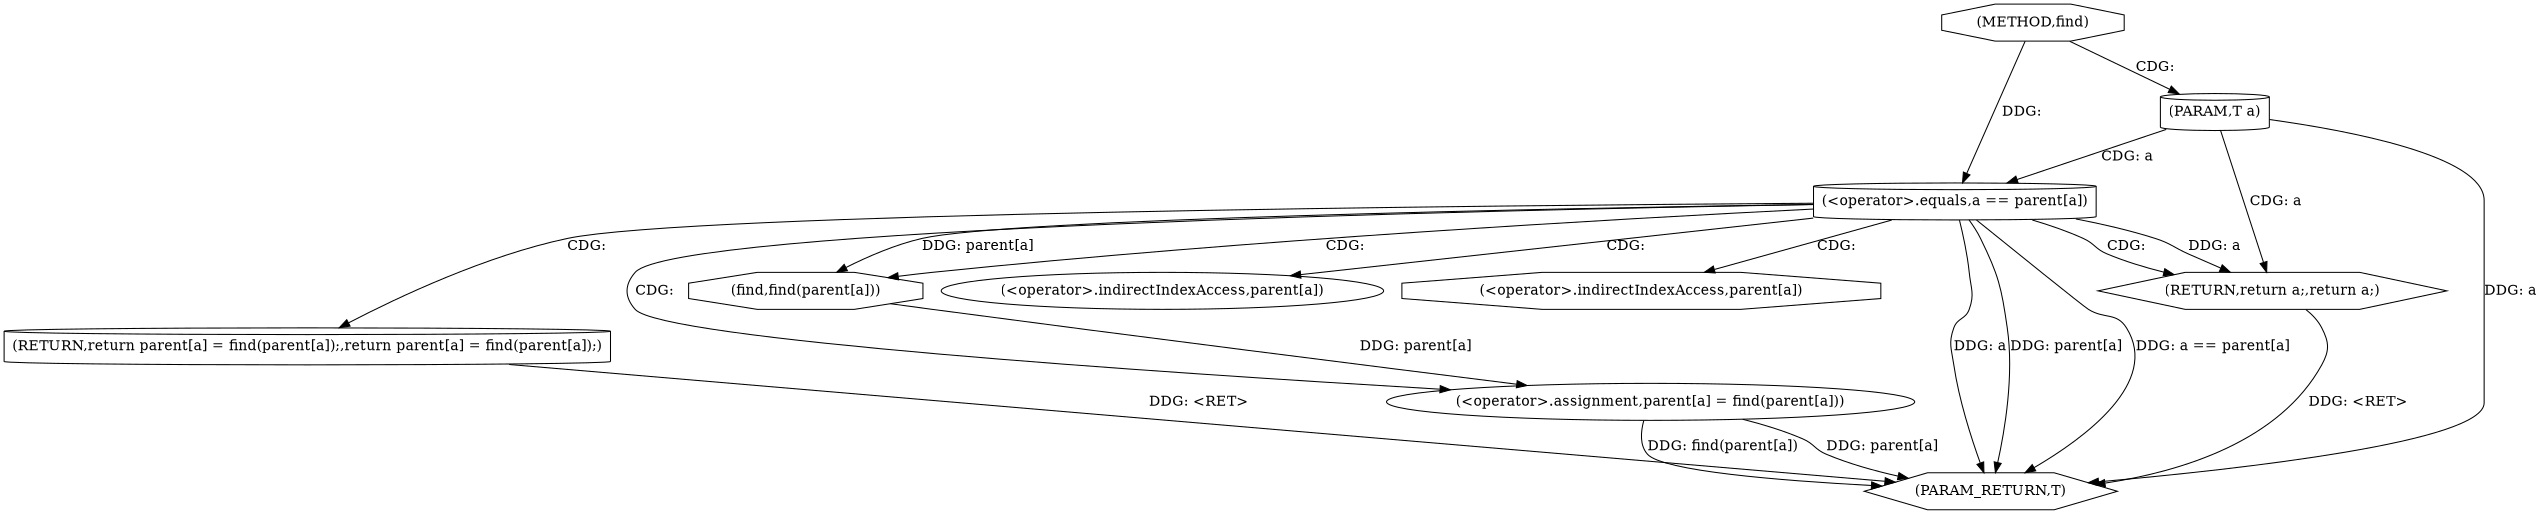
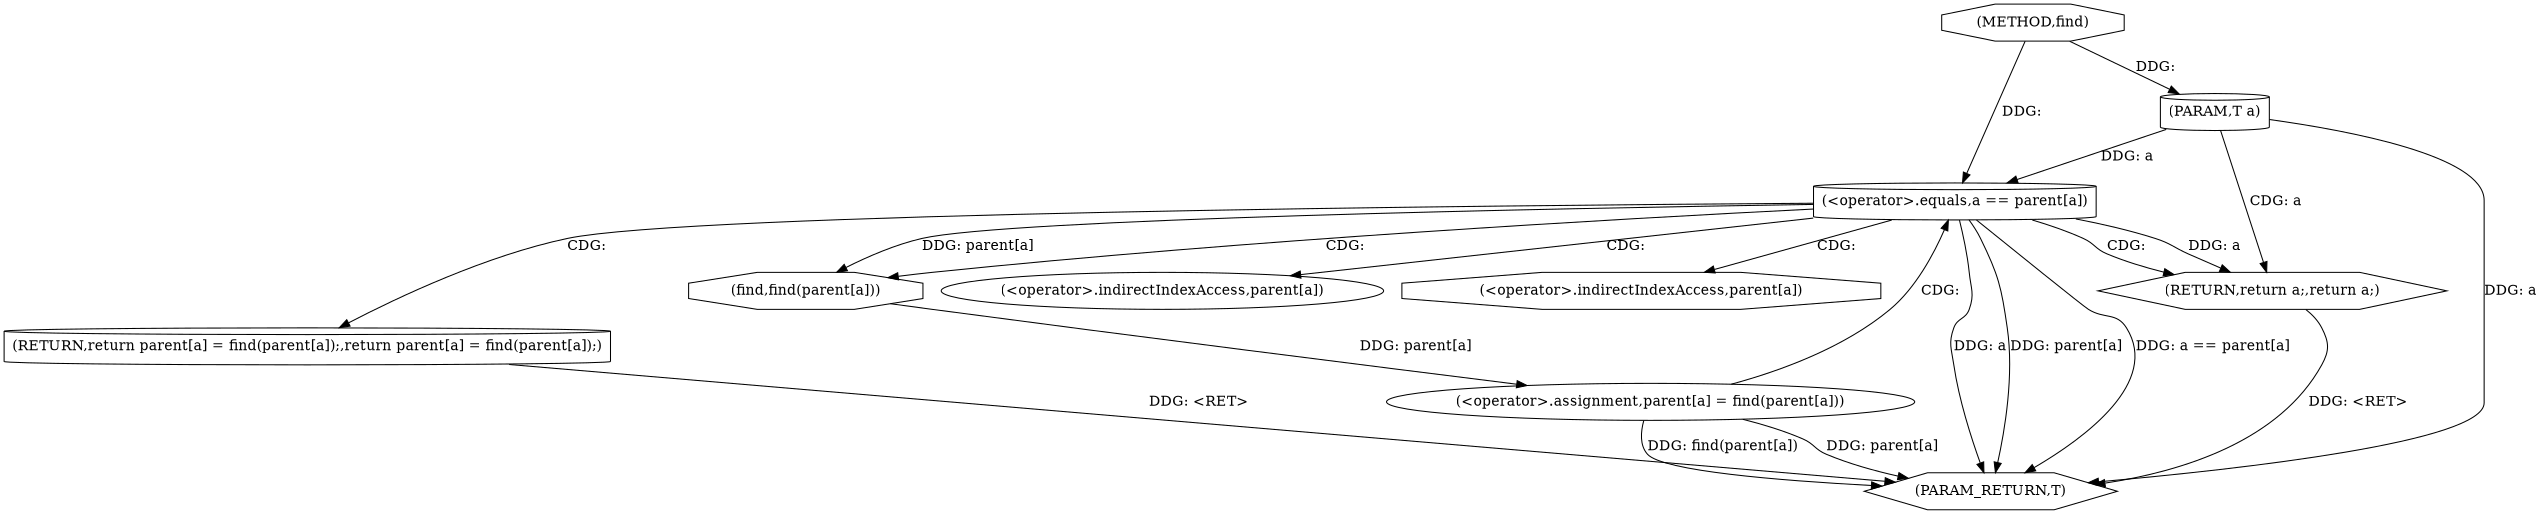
(2158, 67) -> (2158, 67)
(2128, 157) -> (2128, 157)
(798, 243) -> (1858, 332)
